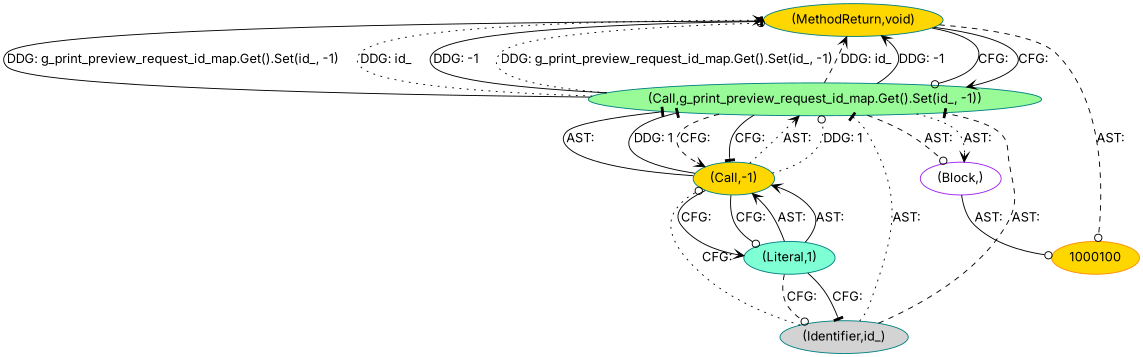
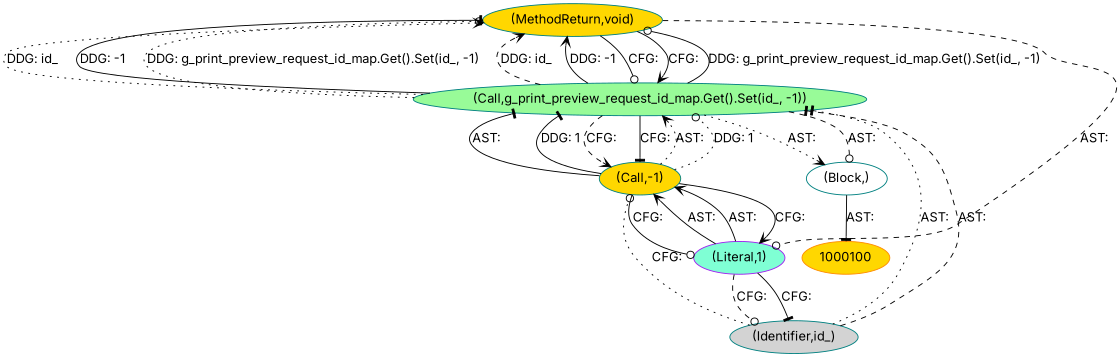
(1077, 81) -> (1087, 67)
(961, 179) -> (847, 179)
(990, 237) -> (846, 216)
(789, 258) -> (739, 258)
